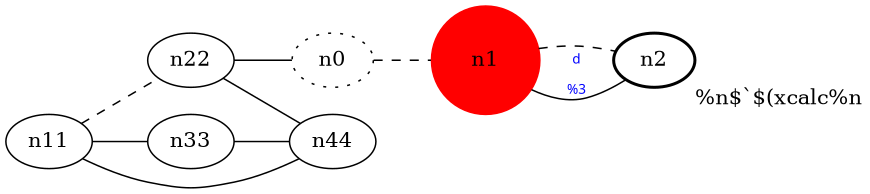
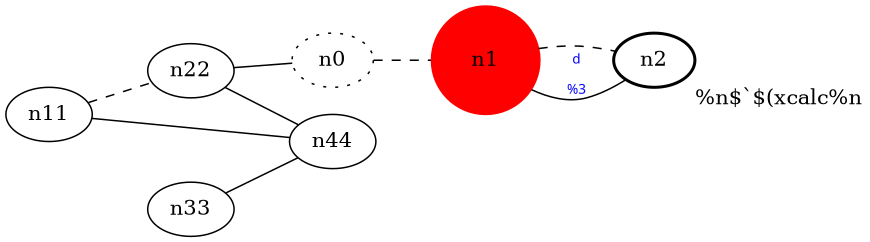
(120, 142) -> none
